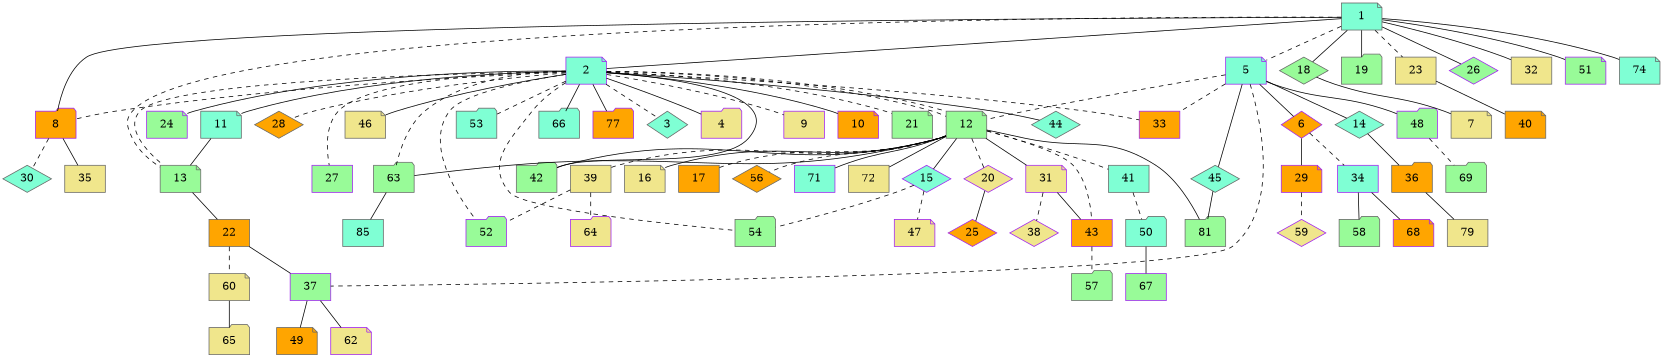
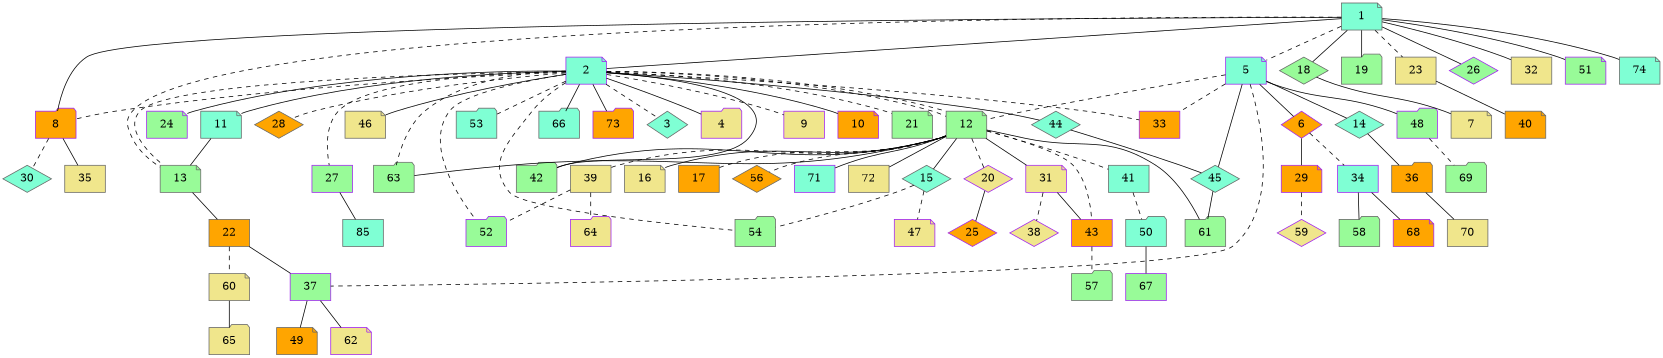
(613, 125) -> (613, 125)
none -> (1143, 153)
(927, 179) -> (927, 179)
(378, 206) -> (348, 206)
(1205, 233) -> (1205, 233)
(1468, 233) -> (1468, 233)
